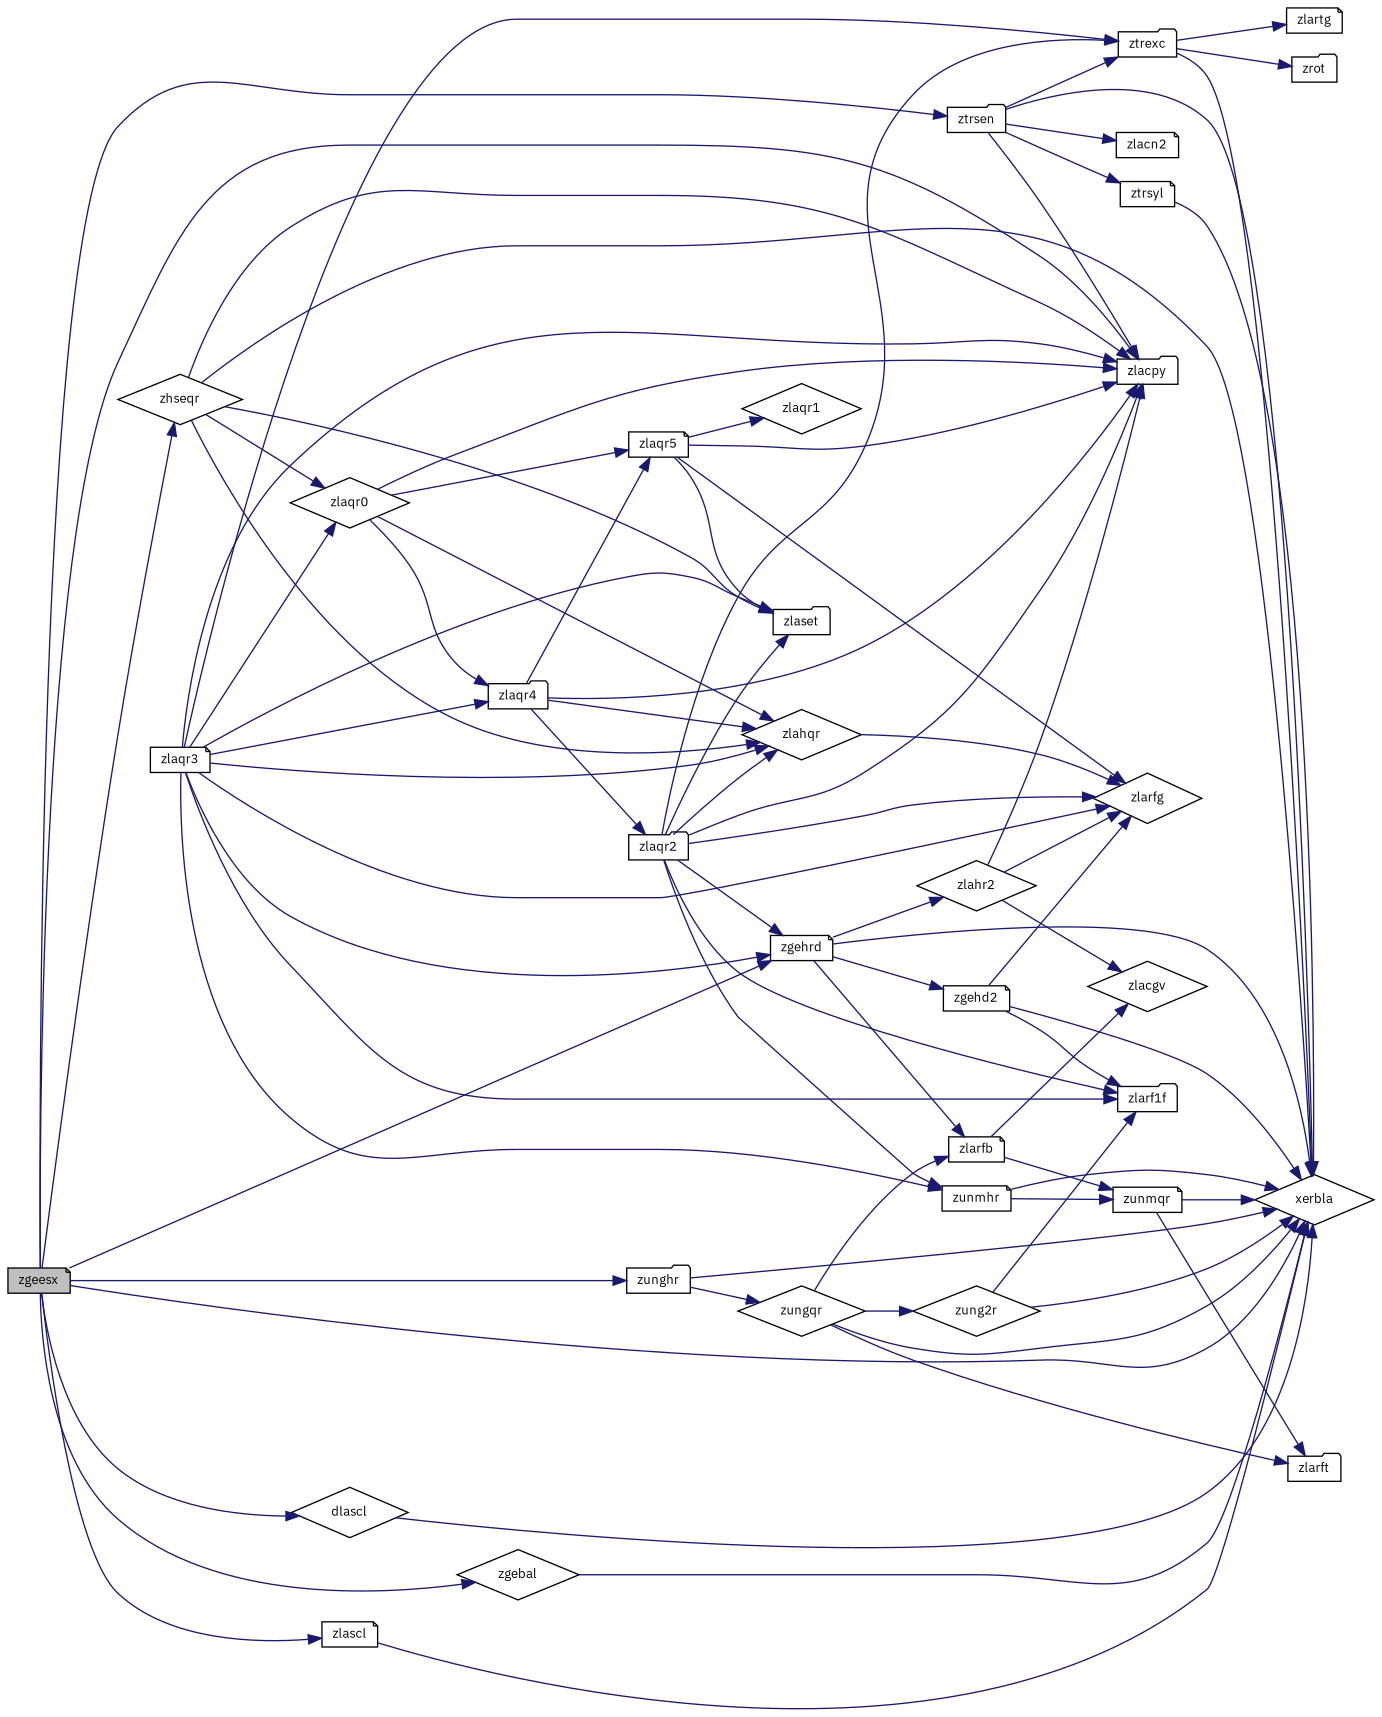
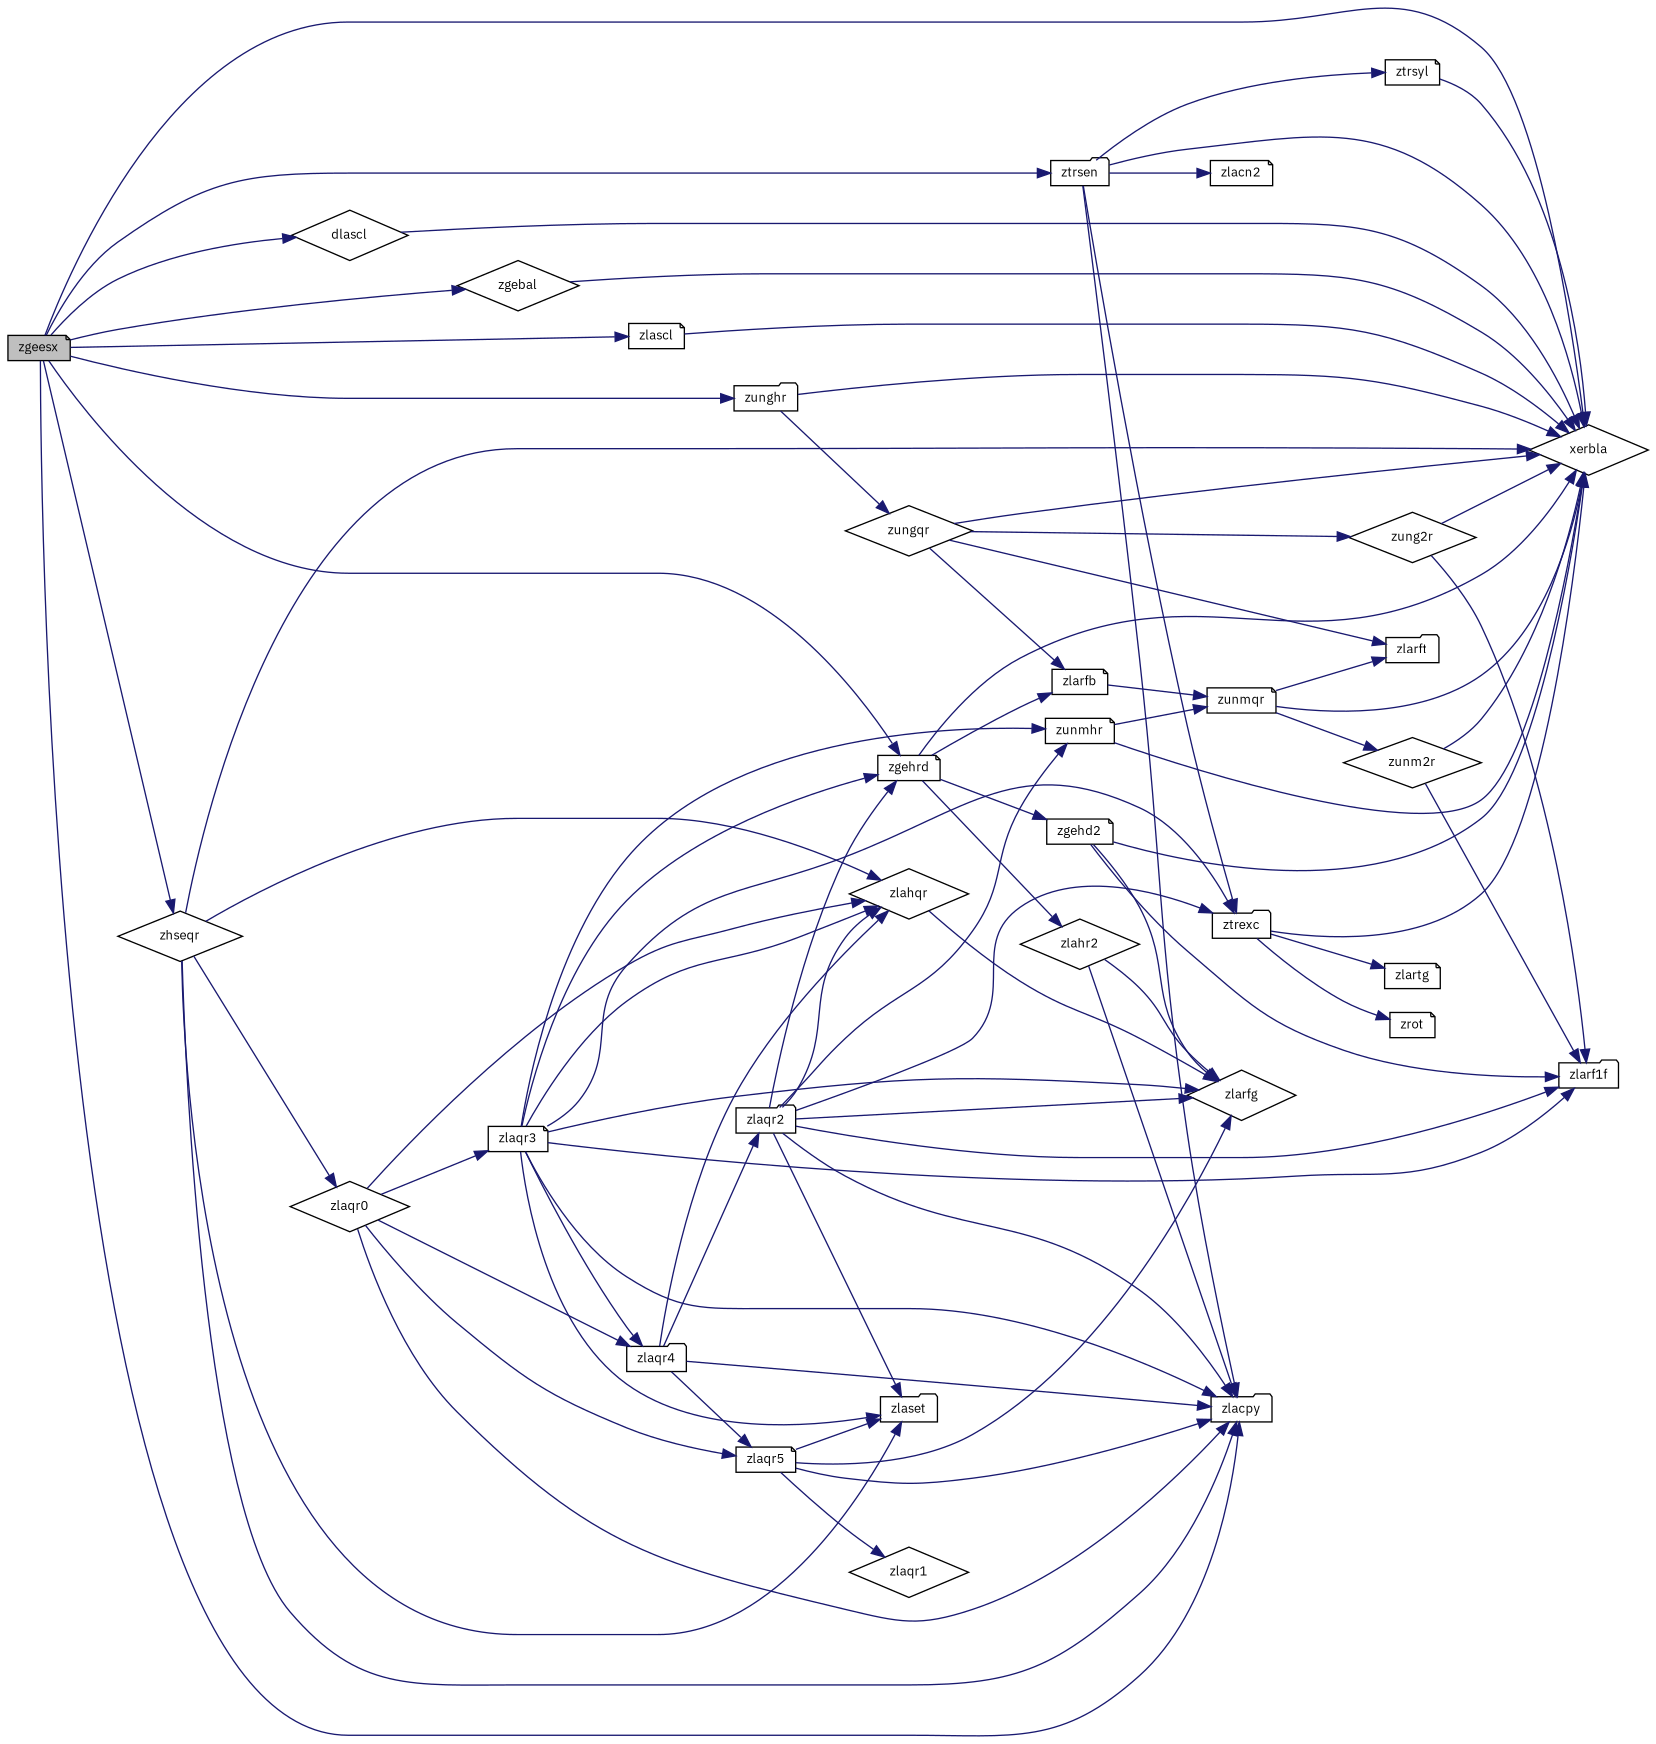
(1314, 70) -> (1412, 1025)
(259, 640) -> (428, 1175)
none -> (1412, 763)
(1147, 986) -> none
